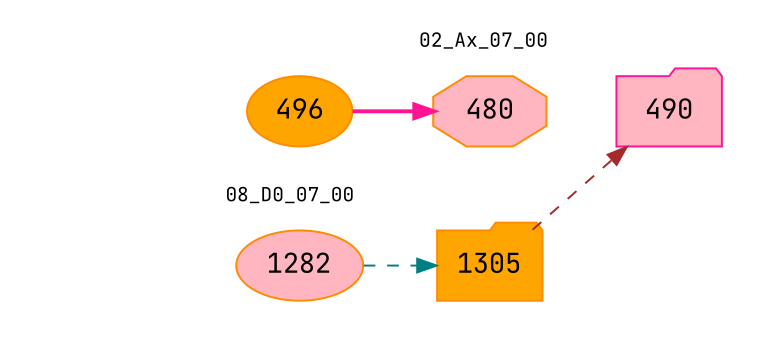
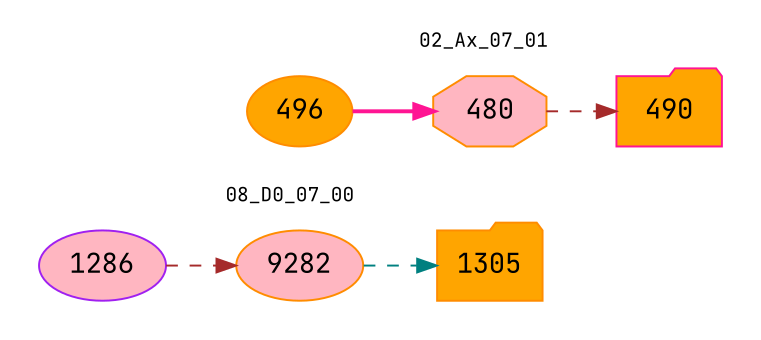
(484, 42) -> (484, 42)
(669, 111) -> (669, 111)
(572, 195) -> (571, 111)
none -> (103, 266)
(300, 266) -> (300, 266)
